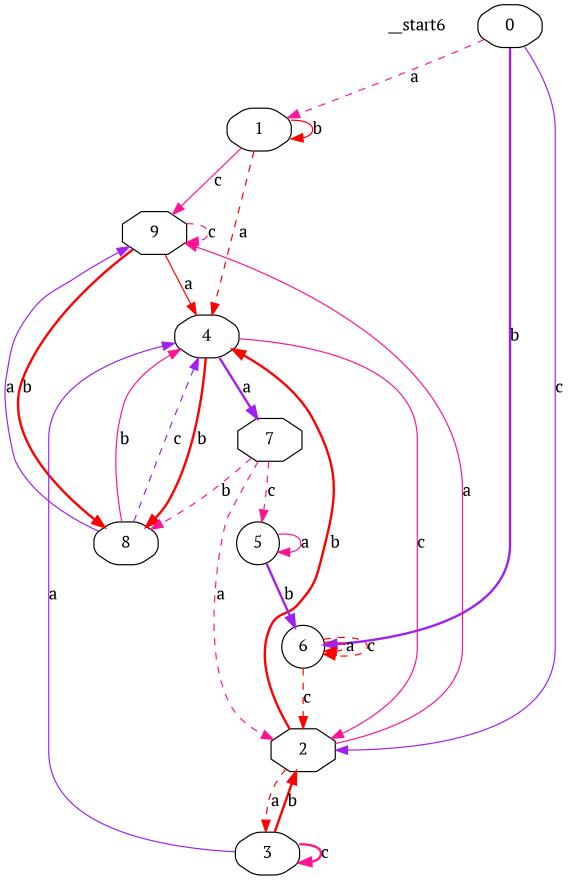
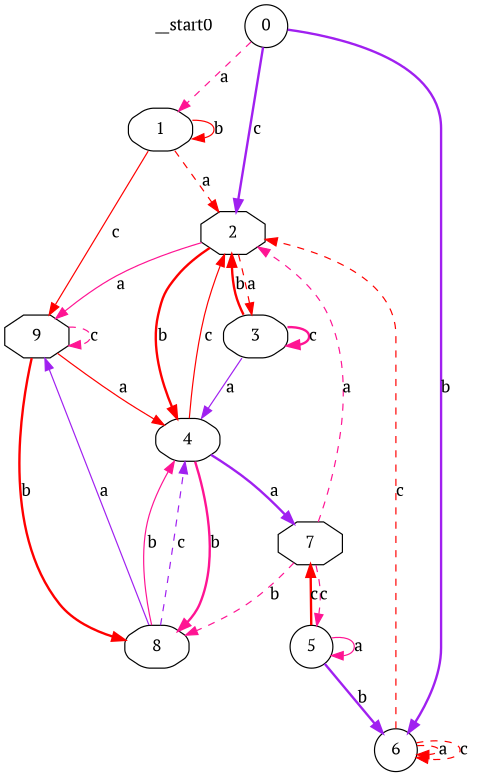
(417, 26) -> (184, 26)
(510, 26) -> (266, 26)
(211, 177) -> (102, 228)
(234, 227) -> (193, 176)
(192, 442) -> (210, 544)
(555, 471) -> (251, 123)
(417, 492) -> (199, 341)
none -> (311, 601)
